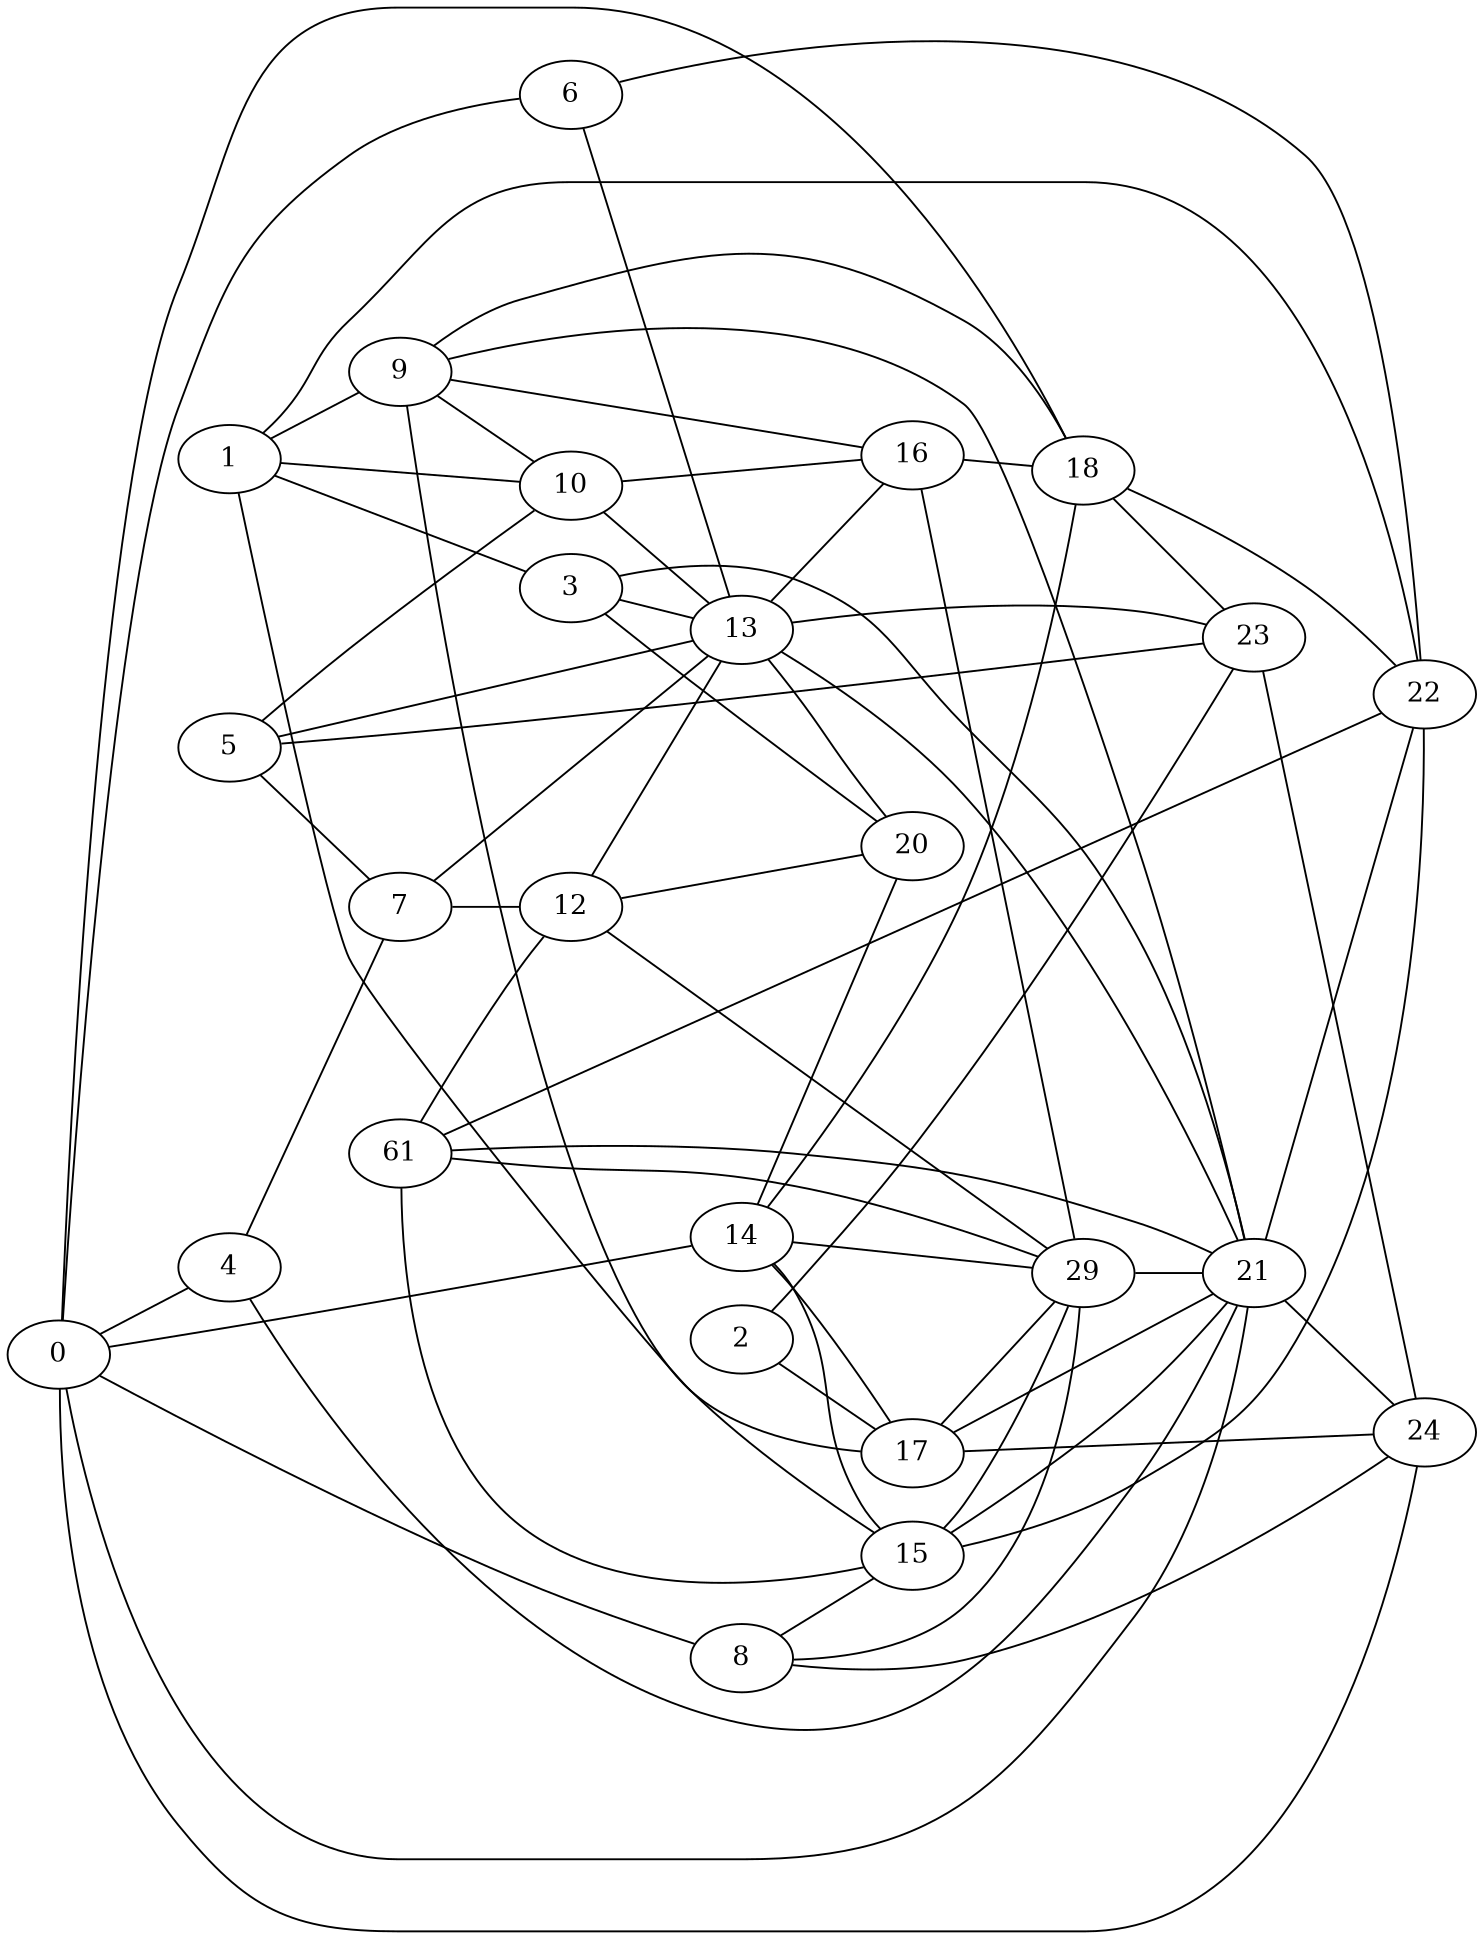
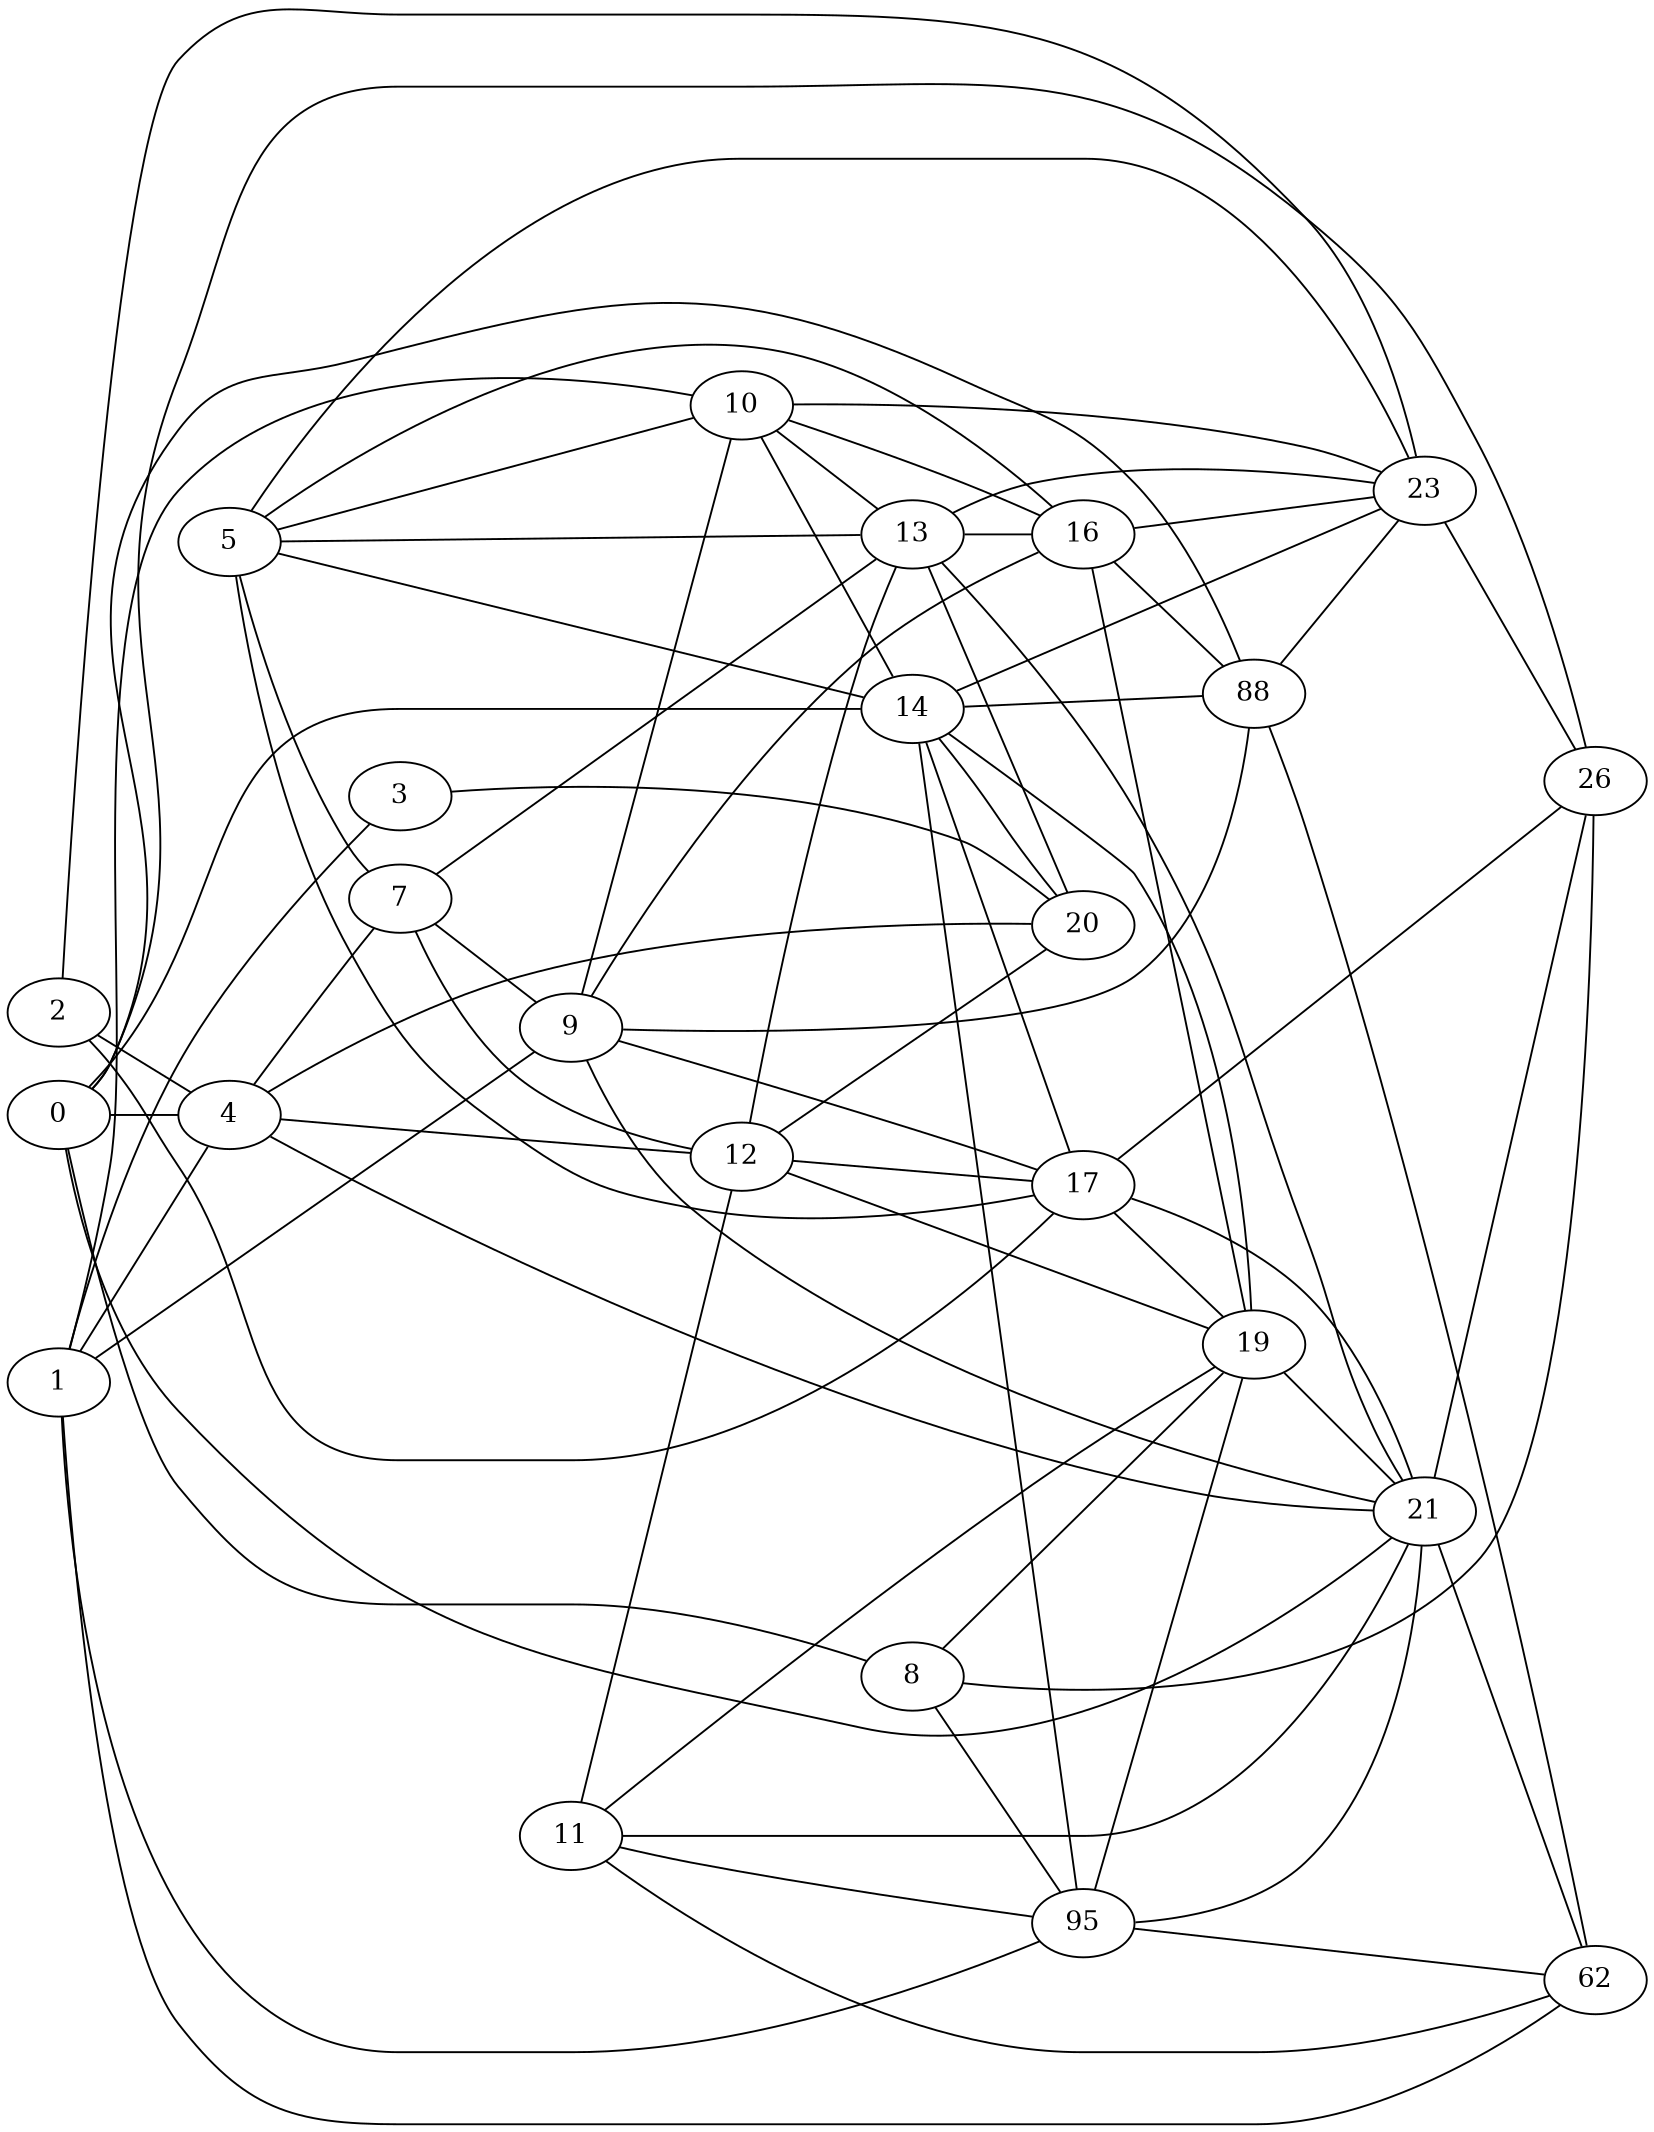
(571, 95) -> none
none -> (662, 349)
none -> (1090, 416)
(1083, 471) -> (1254, 694)
none -> (1254, 513)
none -> (827, 557)
none -> (1180, 595)
(656, 609) -> none
none -> (571, 625)
(1425, 694) -> (1596, 1980)
(1032, 793) -> none
none -> (636, 952)
none -> (486, 963)
none -> (144, 1064)
none -> (449, 1086)
none -> (485, 1137)
(400, 1154) -> (571, 1836)
none -> (913, 1171)
none -> (144, 1249)
(1083, 1273) -> (1254, 1345)
(1425, 1432) -> (1596, 781)
(913, 1556) -> (1083, 1923)
